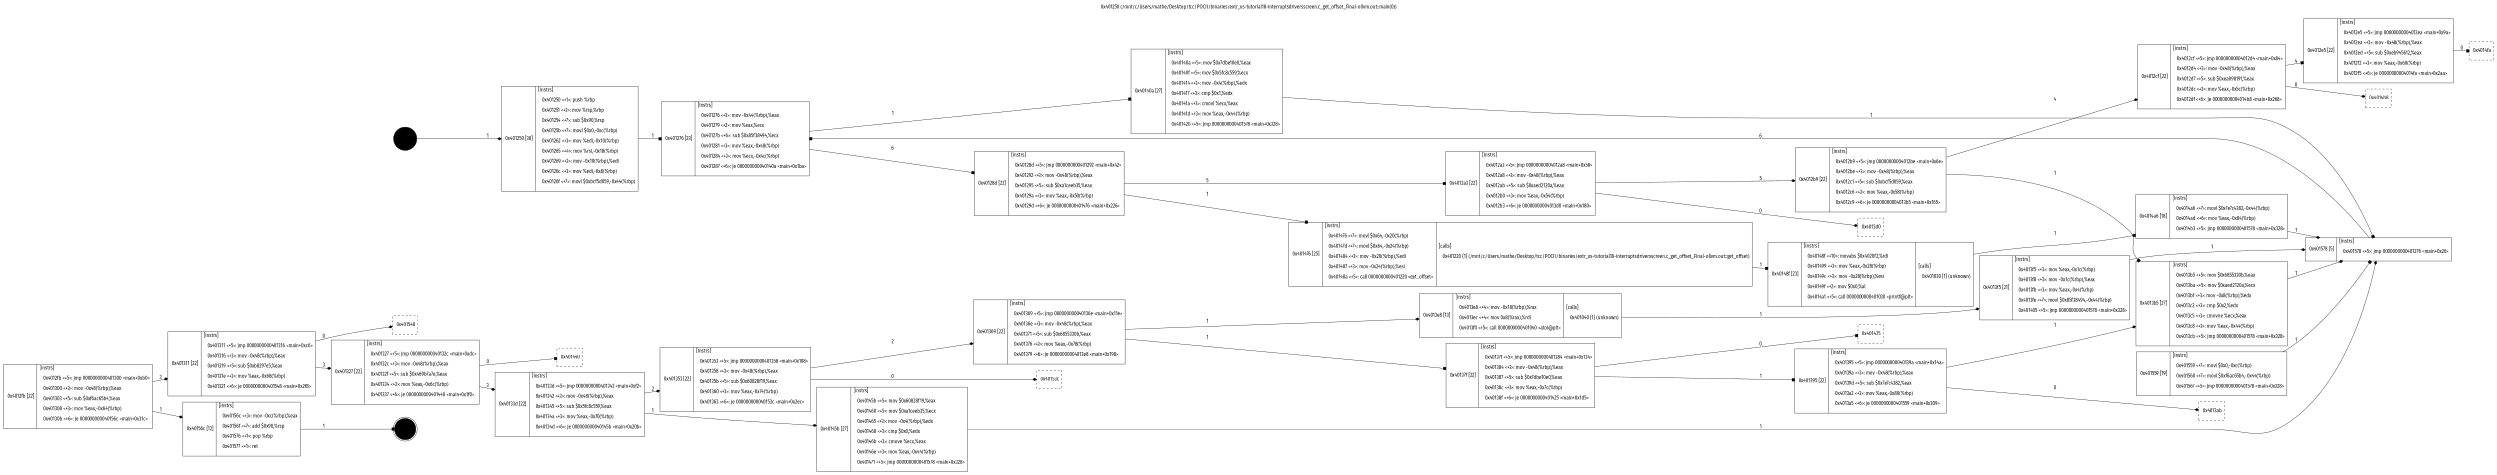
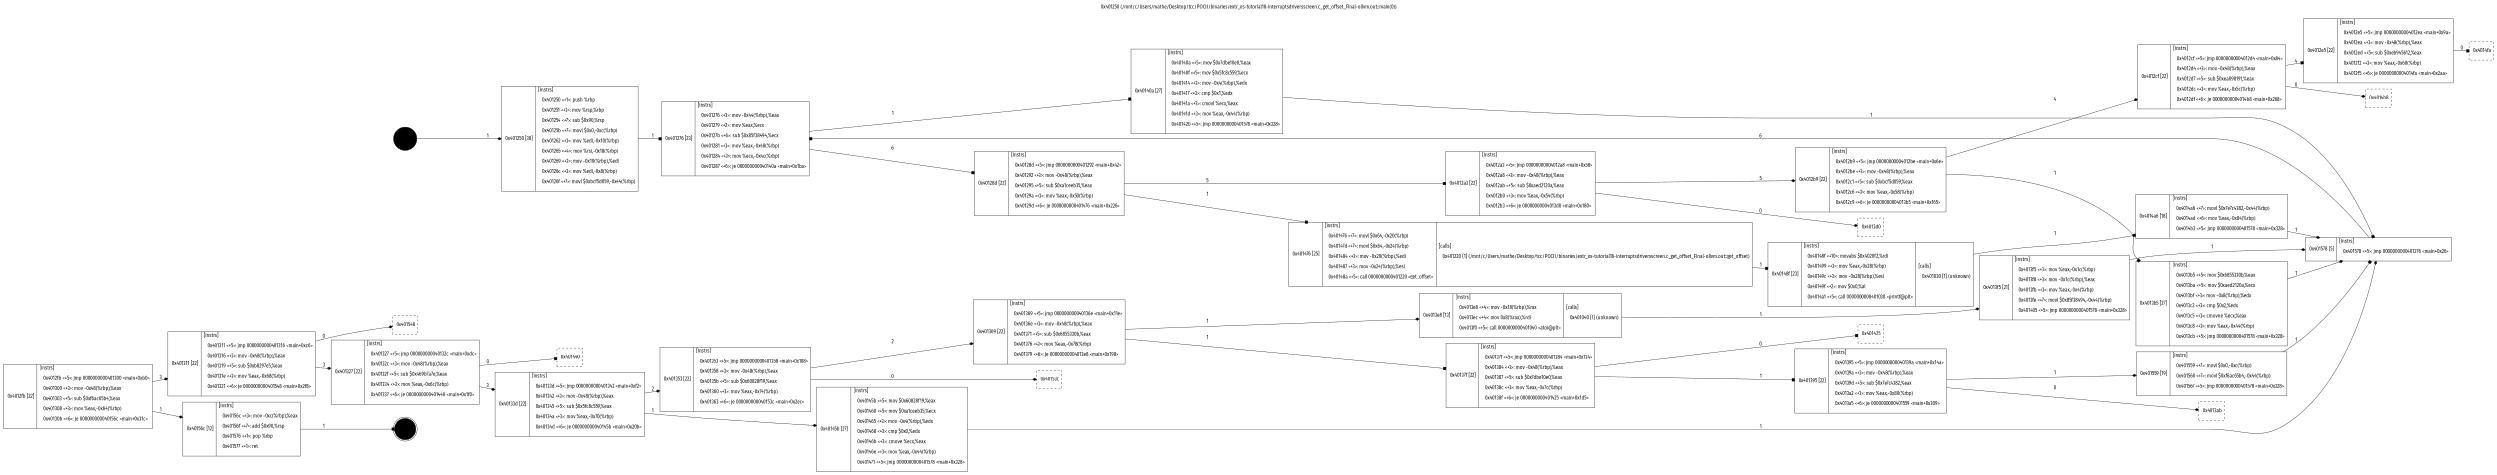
(2040, 349) -> (2040, 377)
